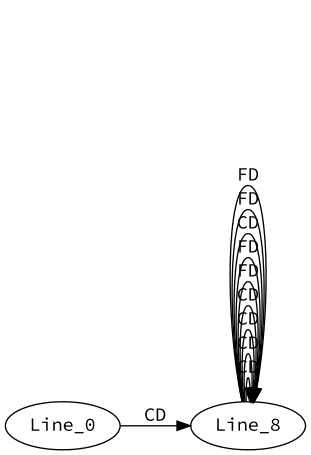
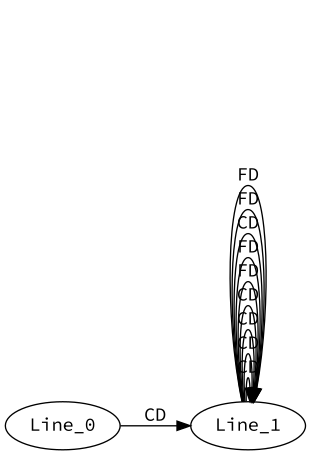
(248, 426) -> (248, 426)
